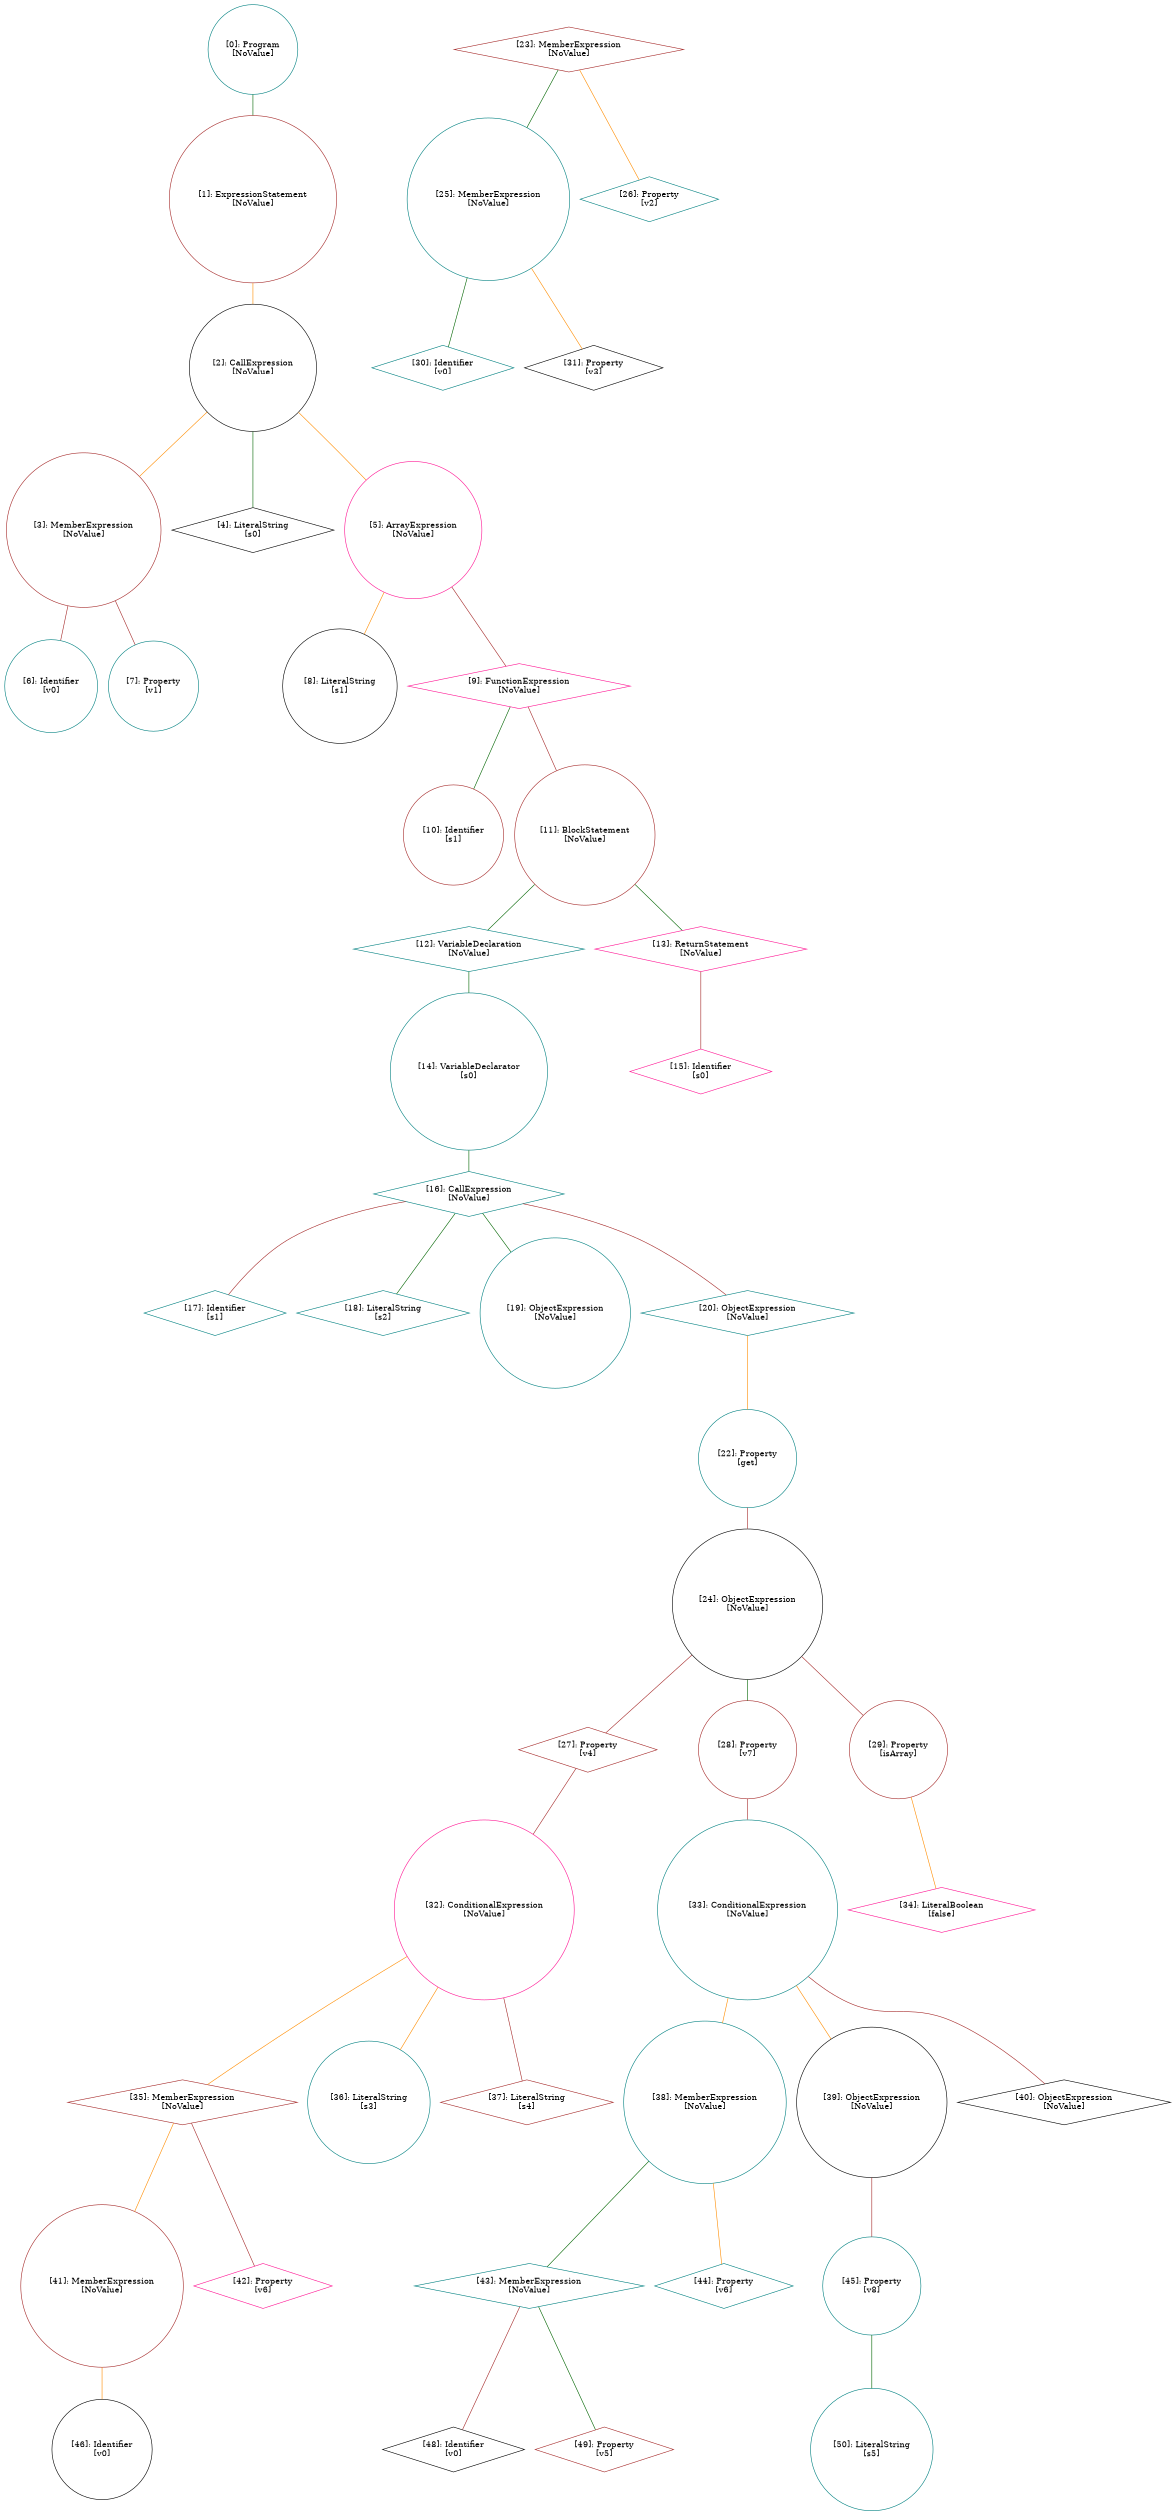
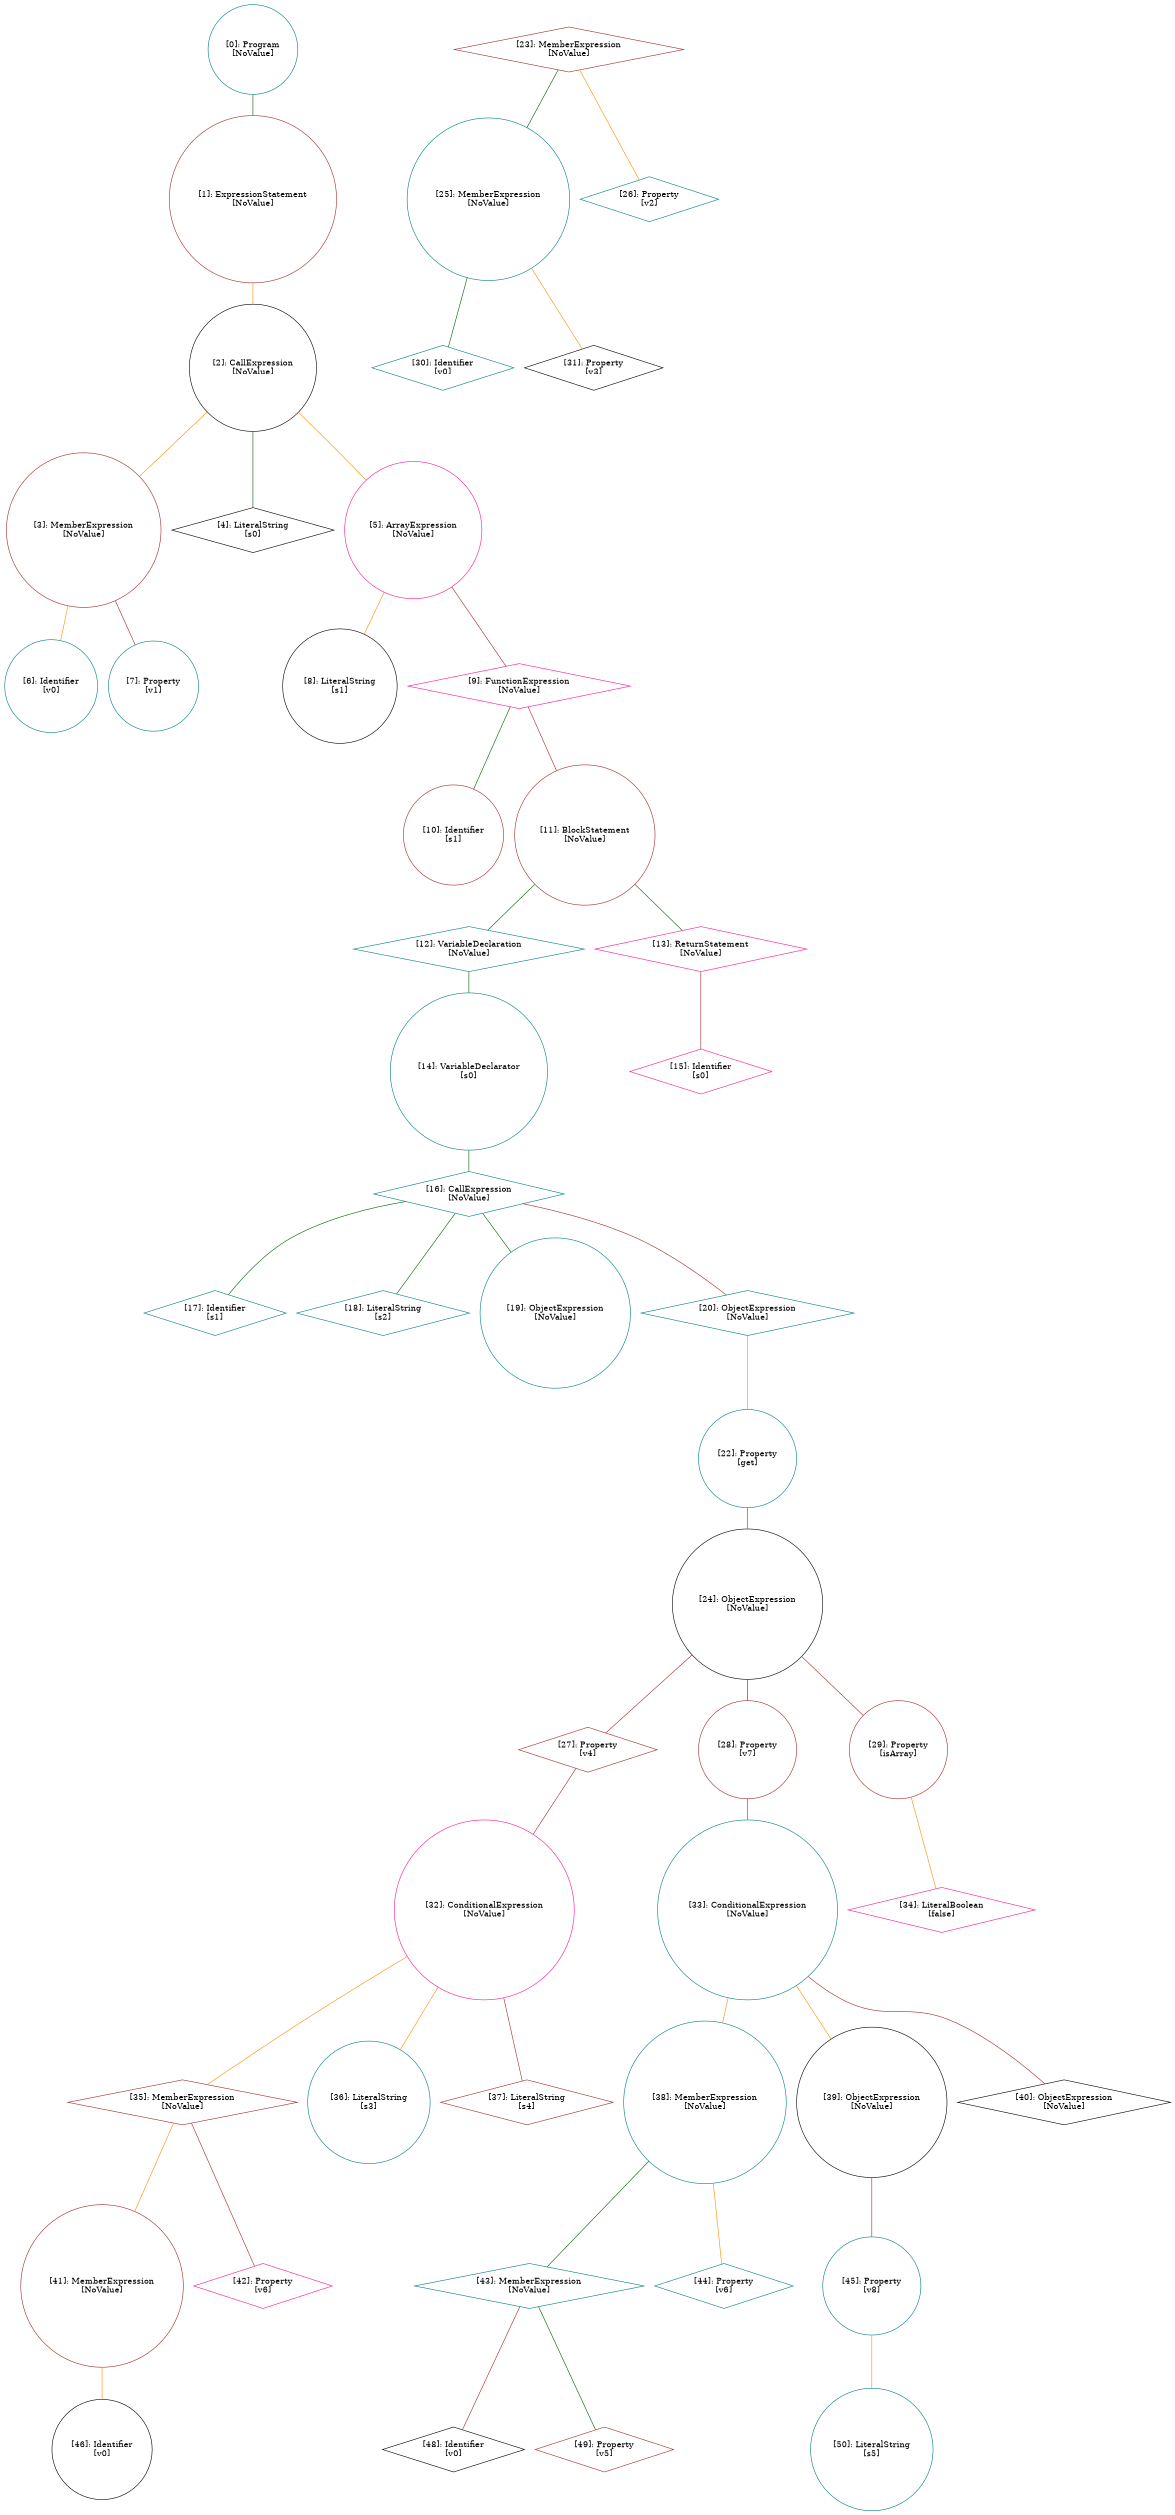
(64, 623) -> (64, 623)
(307, 1230) -> (307, 1230)
(872, 2362) -> (872, 2362)
